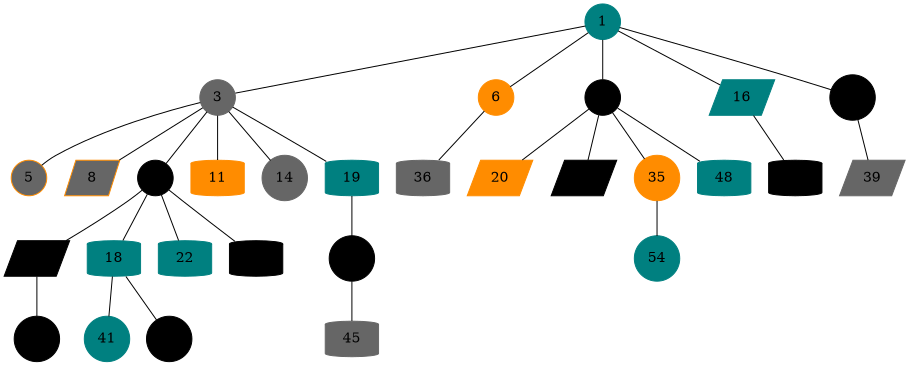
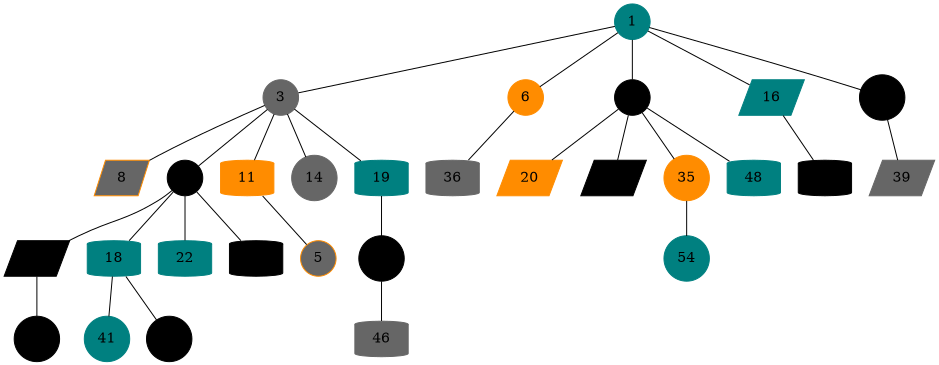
(118, 128) -> (285, 220)
(352, 339) -> (382, 339)
